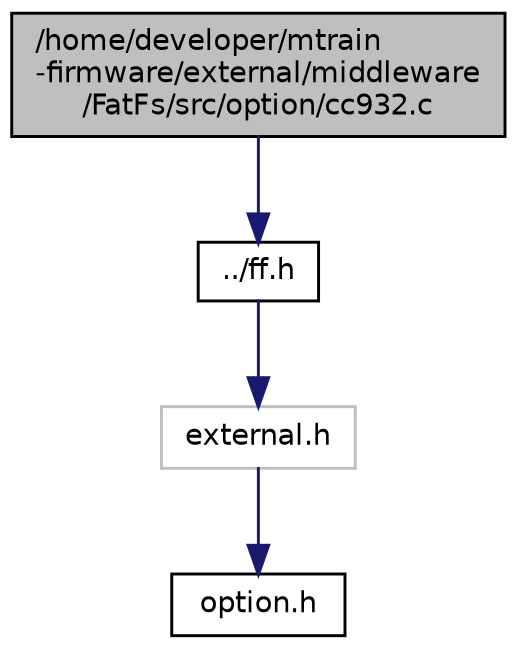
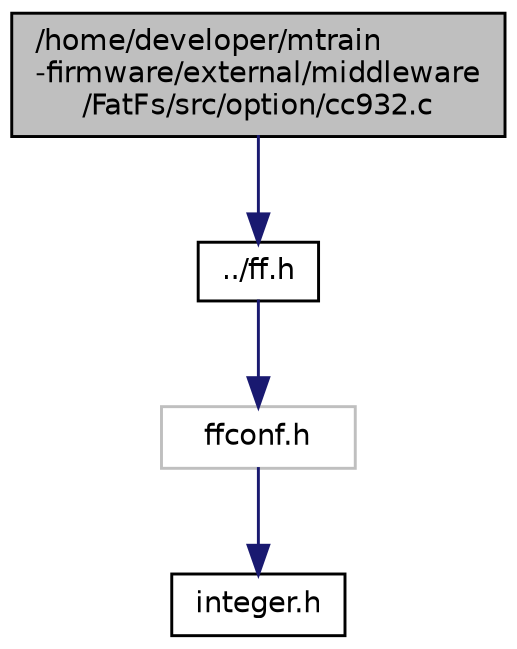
(258, 437) -> (258, 437)
(258, 605) -> (258, 605)
